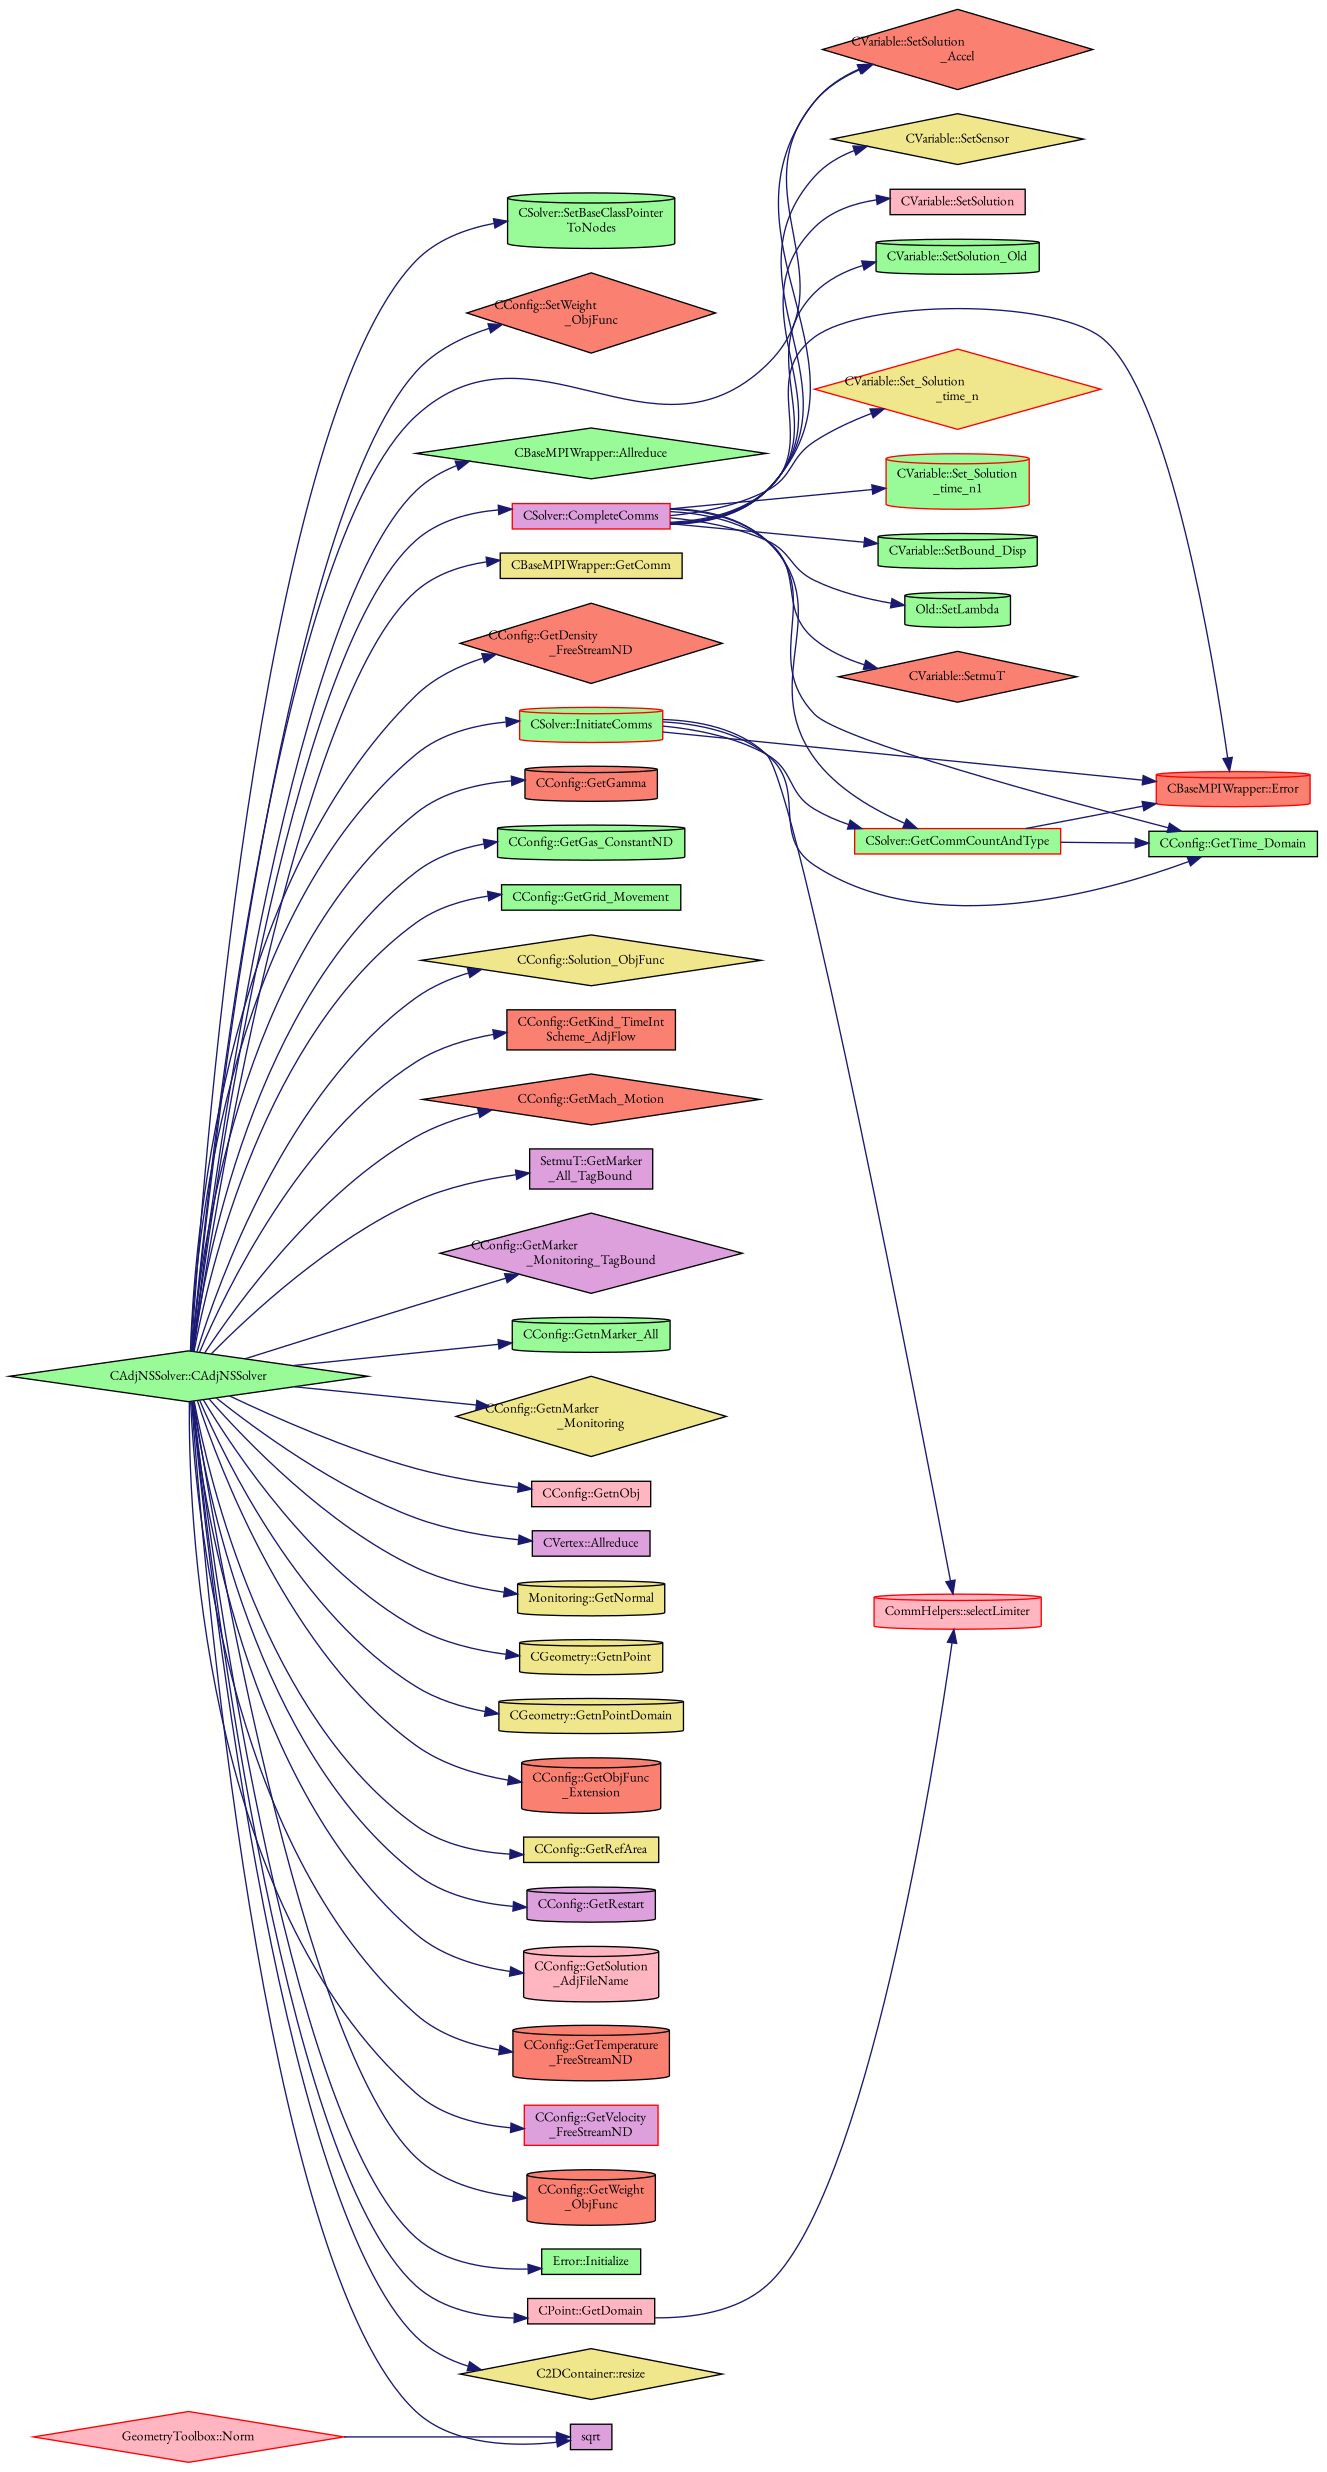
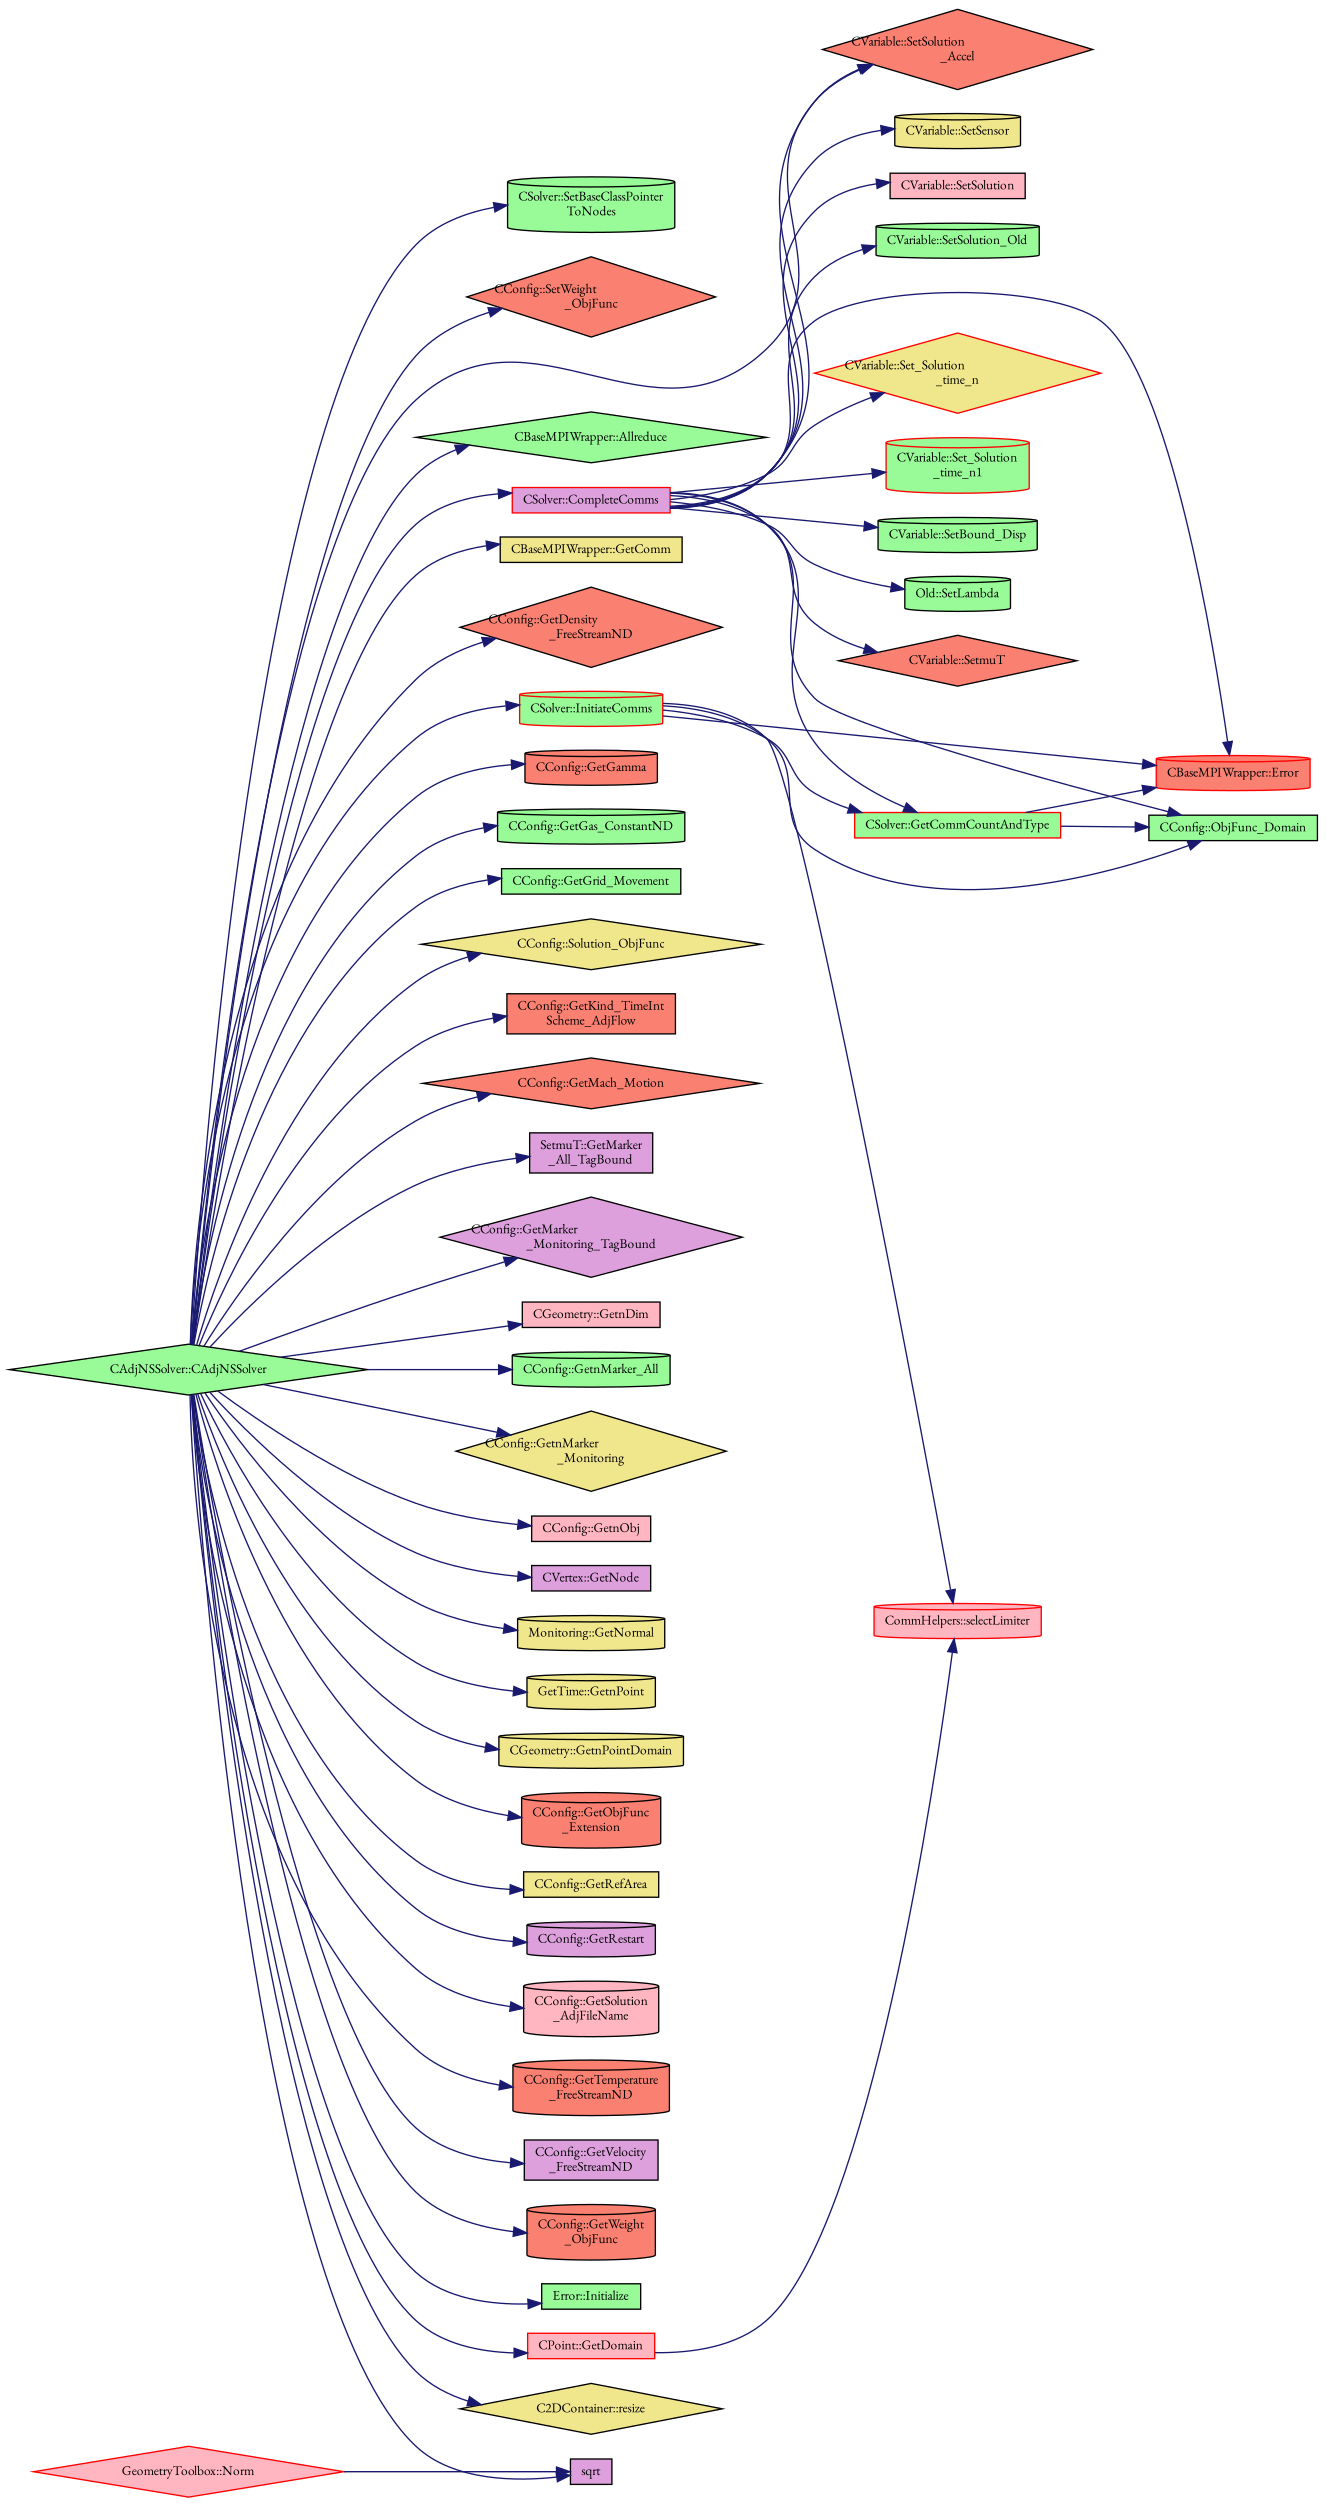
(958, 139) -> (958, 131)
(1233, 844) -> (1233, 828)
none -> (591, 1315)
(591, 1543) -> (591, 1578)
(591, 1657) -> (591, 1692)
(591, 2125) -> (591, 2160)
(591, 2311) -> (591, 2346)
